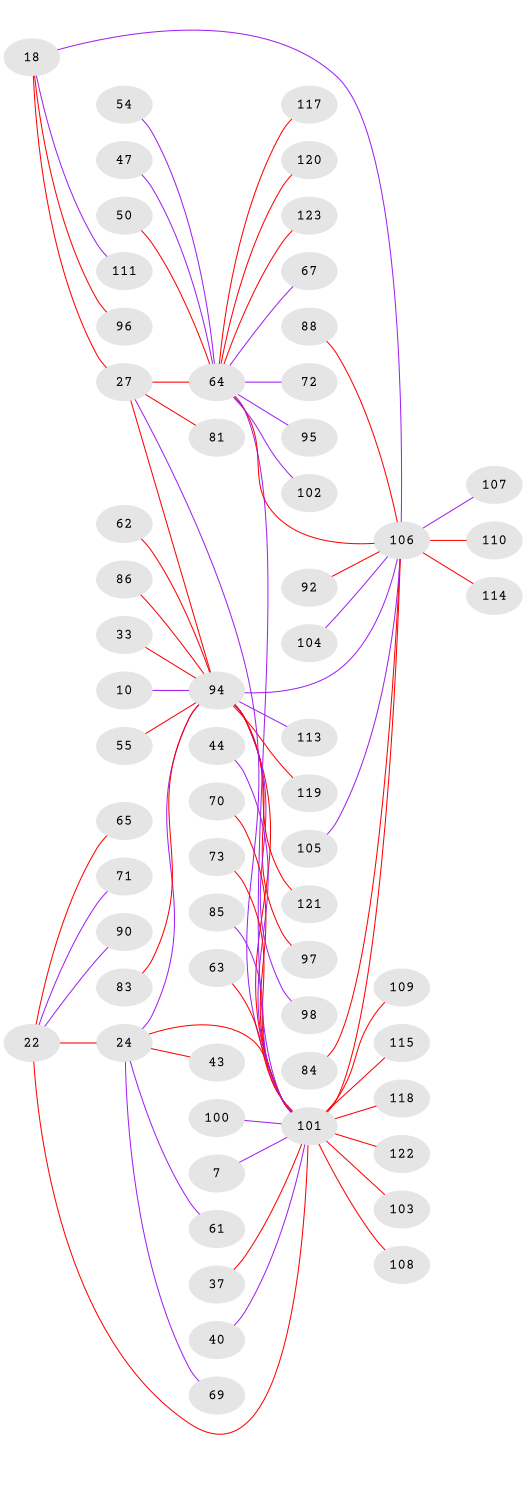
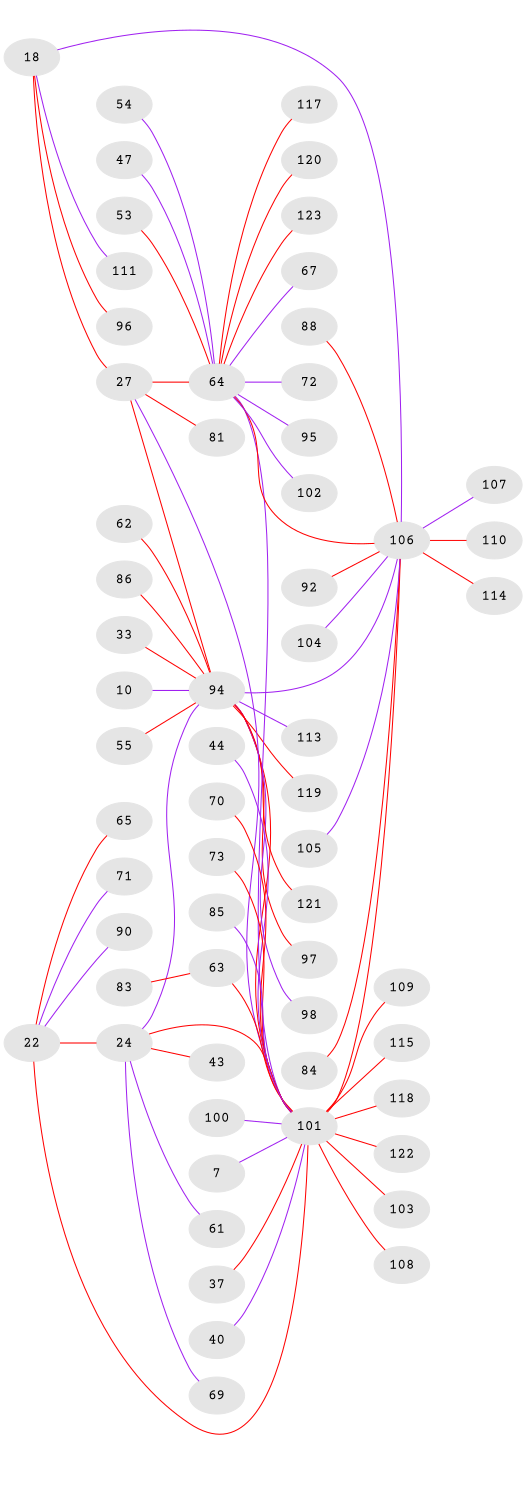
(124, 216) -> (124, 216)
(171, 839) -> (174, 977)
